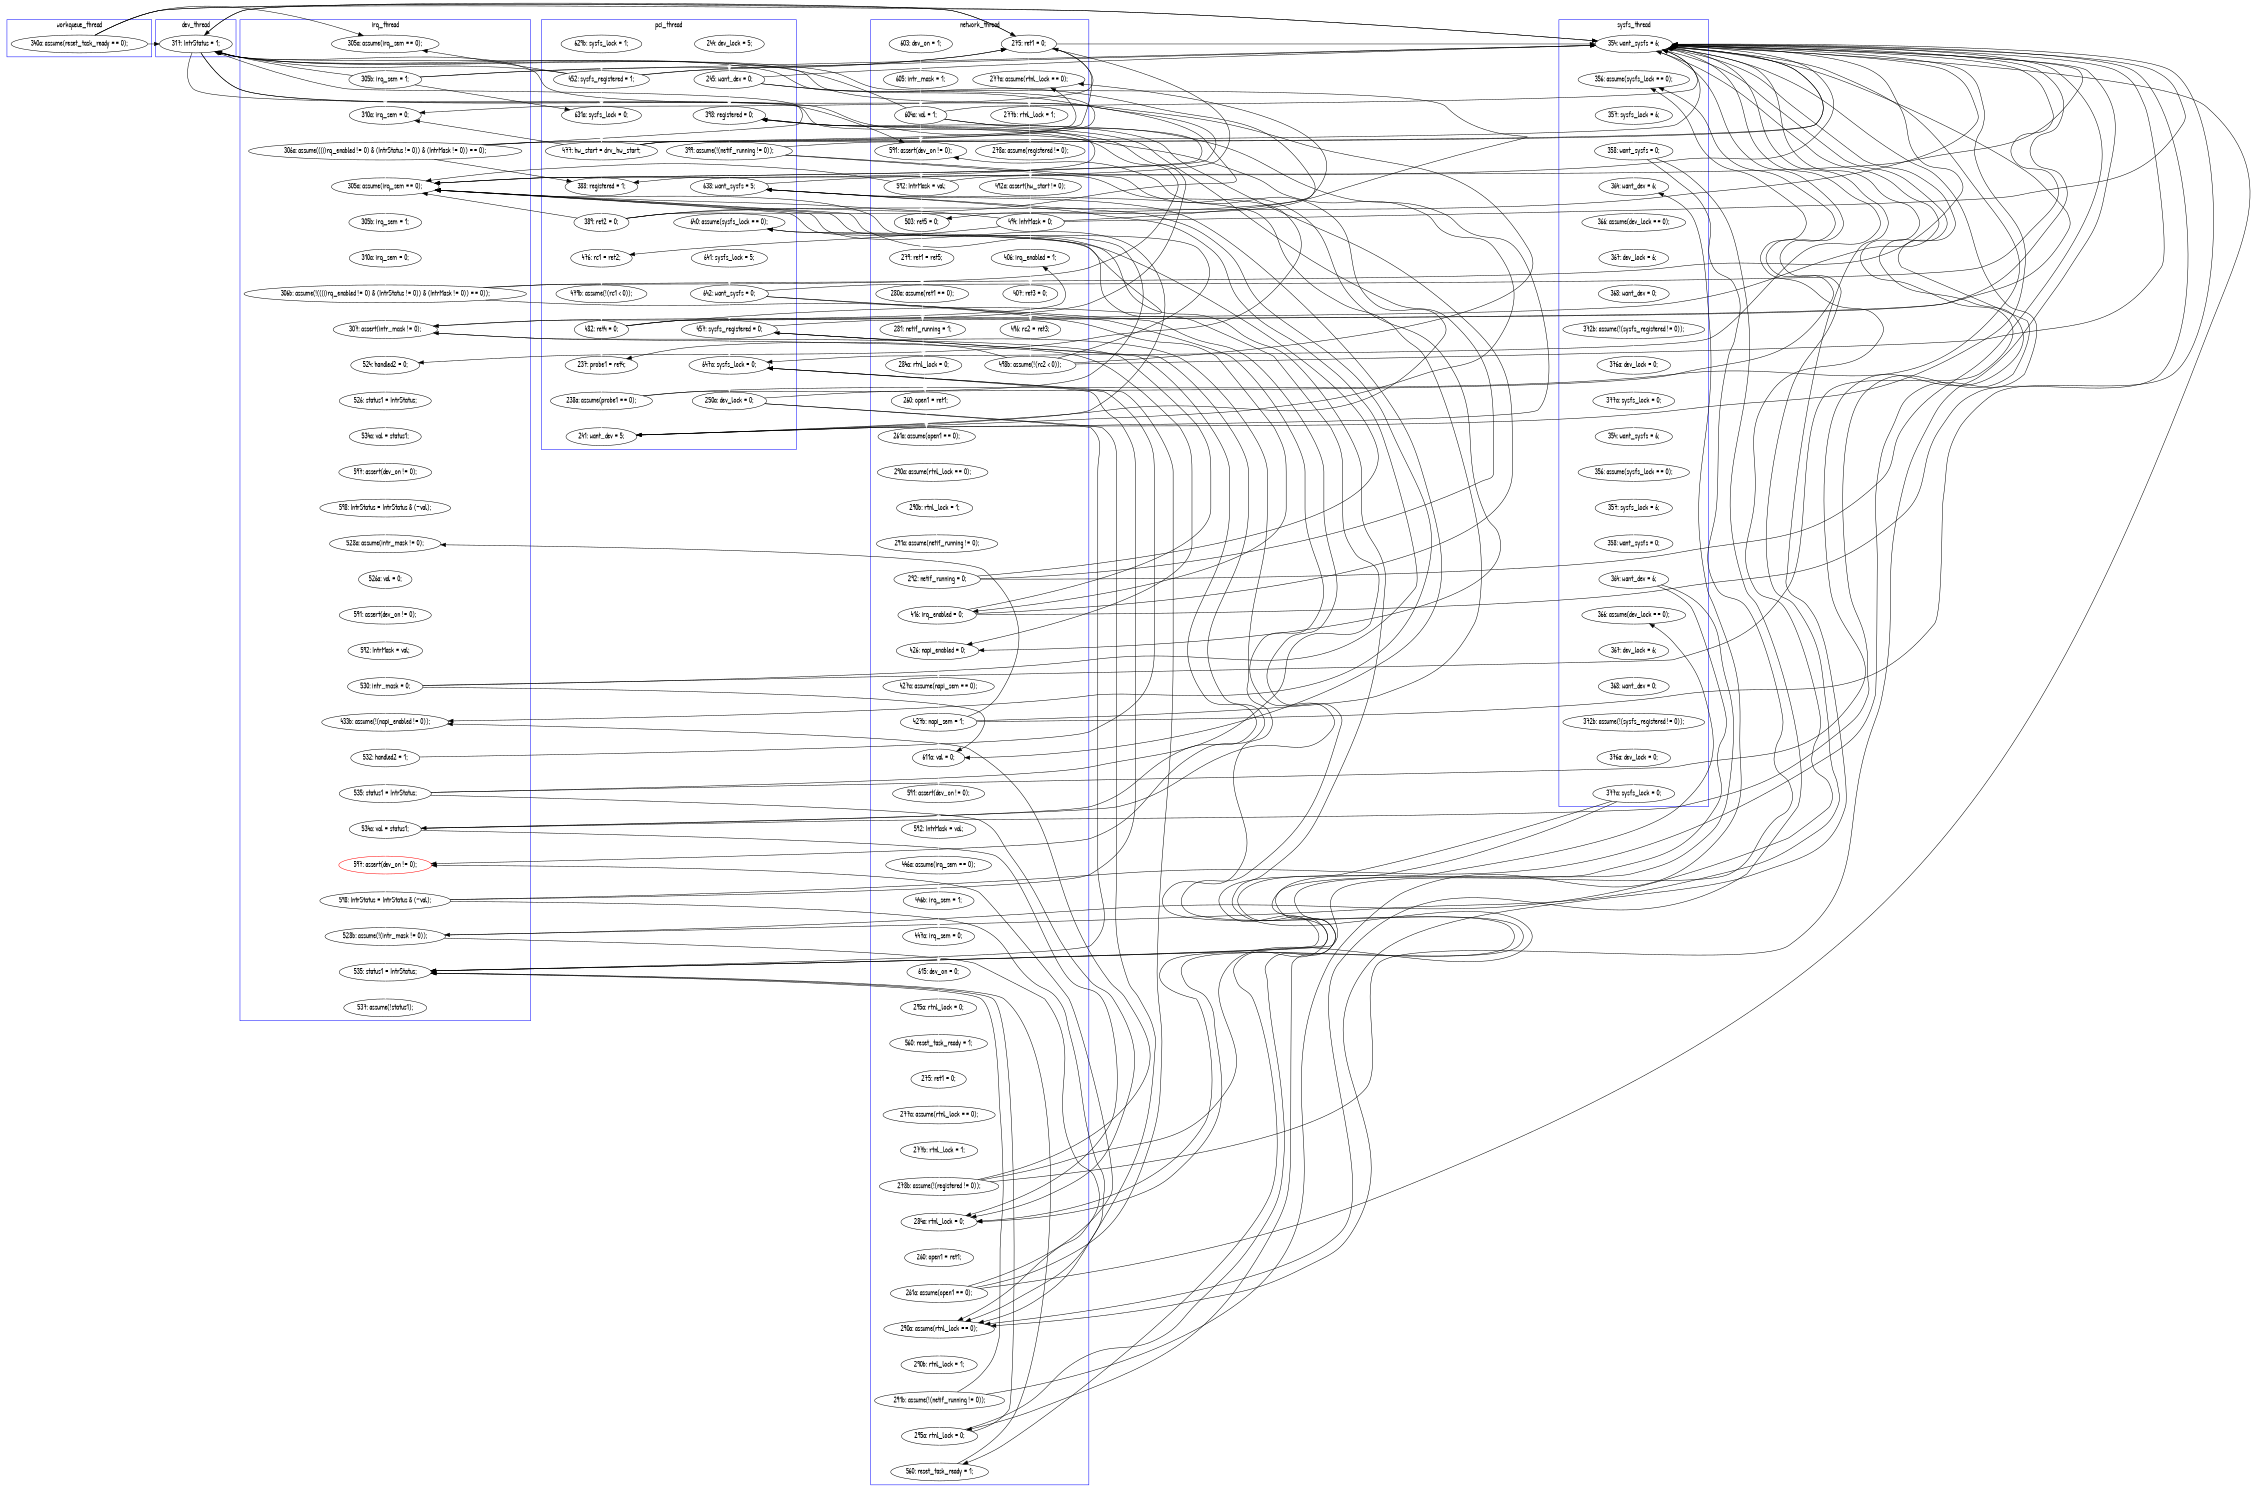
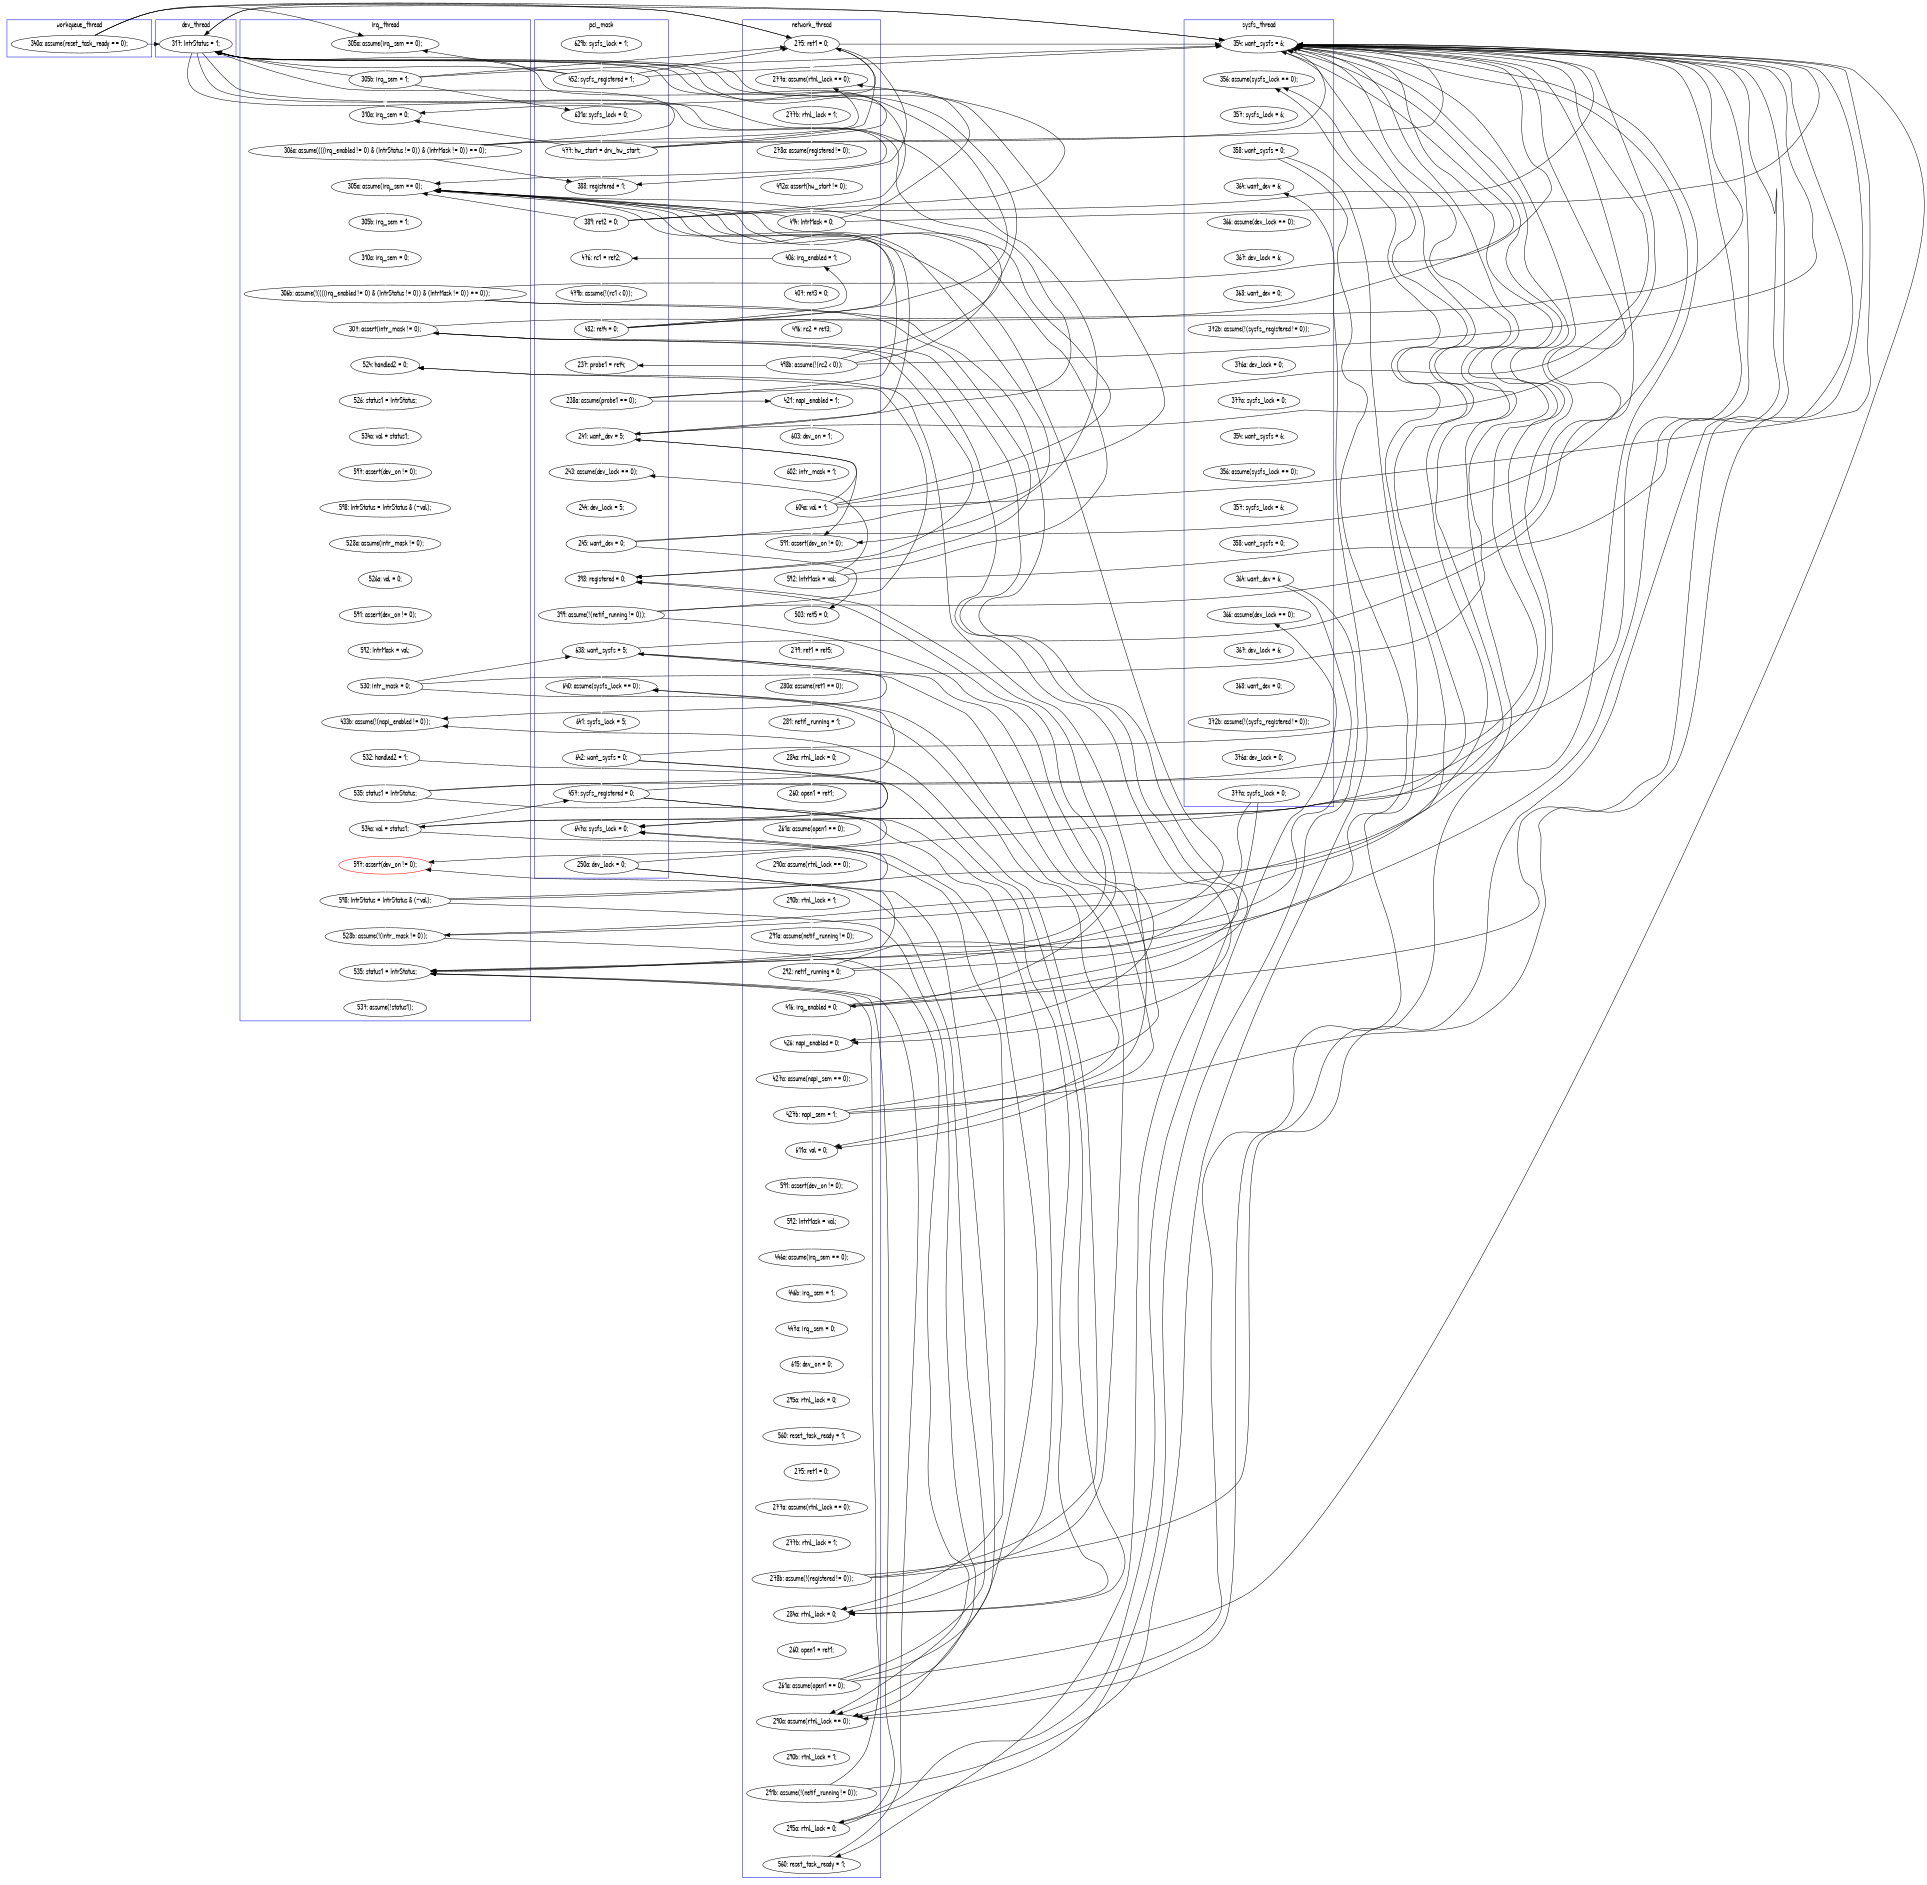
(669, 25) -> (601, 26)
(921, 80) -> (812, 473)
none -> (936, 129)
(817, 241) -> (705, 258)
(1095, 301) -> (909, 380)
none -> (812, 401)
none -> (601, 473)
(805, 553) -> (979, 651)
